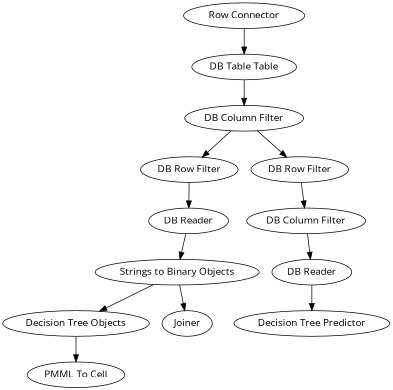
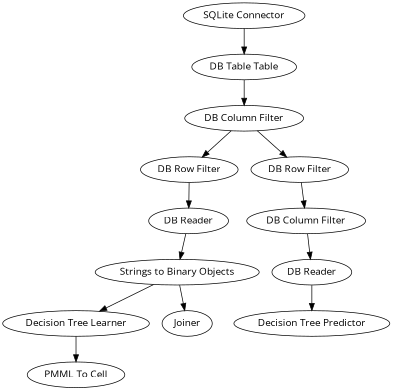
(244, 16) -> (244, 16)
(76, 323) -> (76, 323)
